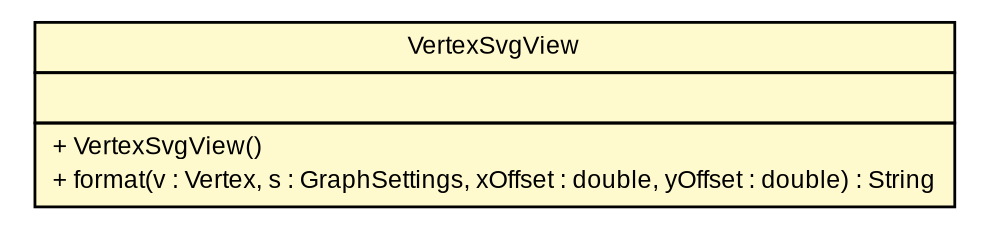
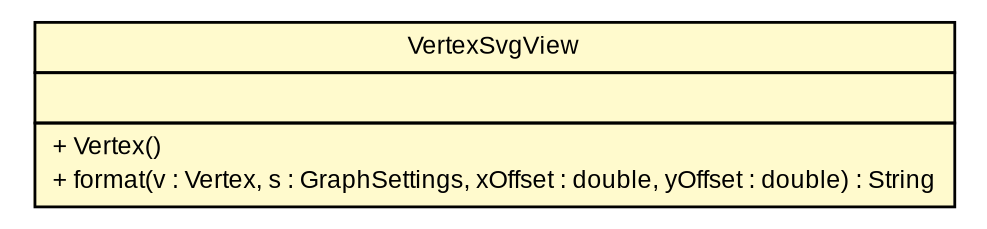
(158, 147) -> (108, 147)
